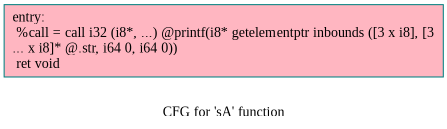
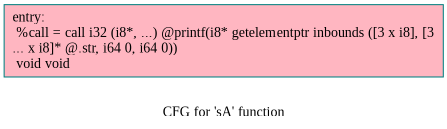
(36, 64) -> (41, 64)
